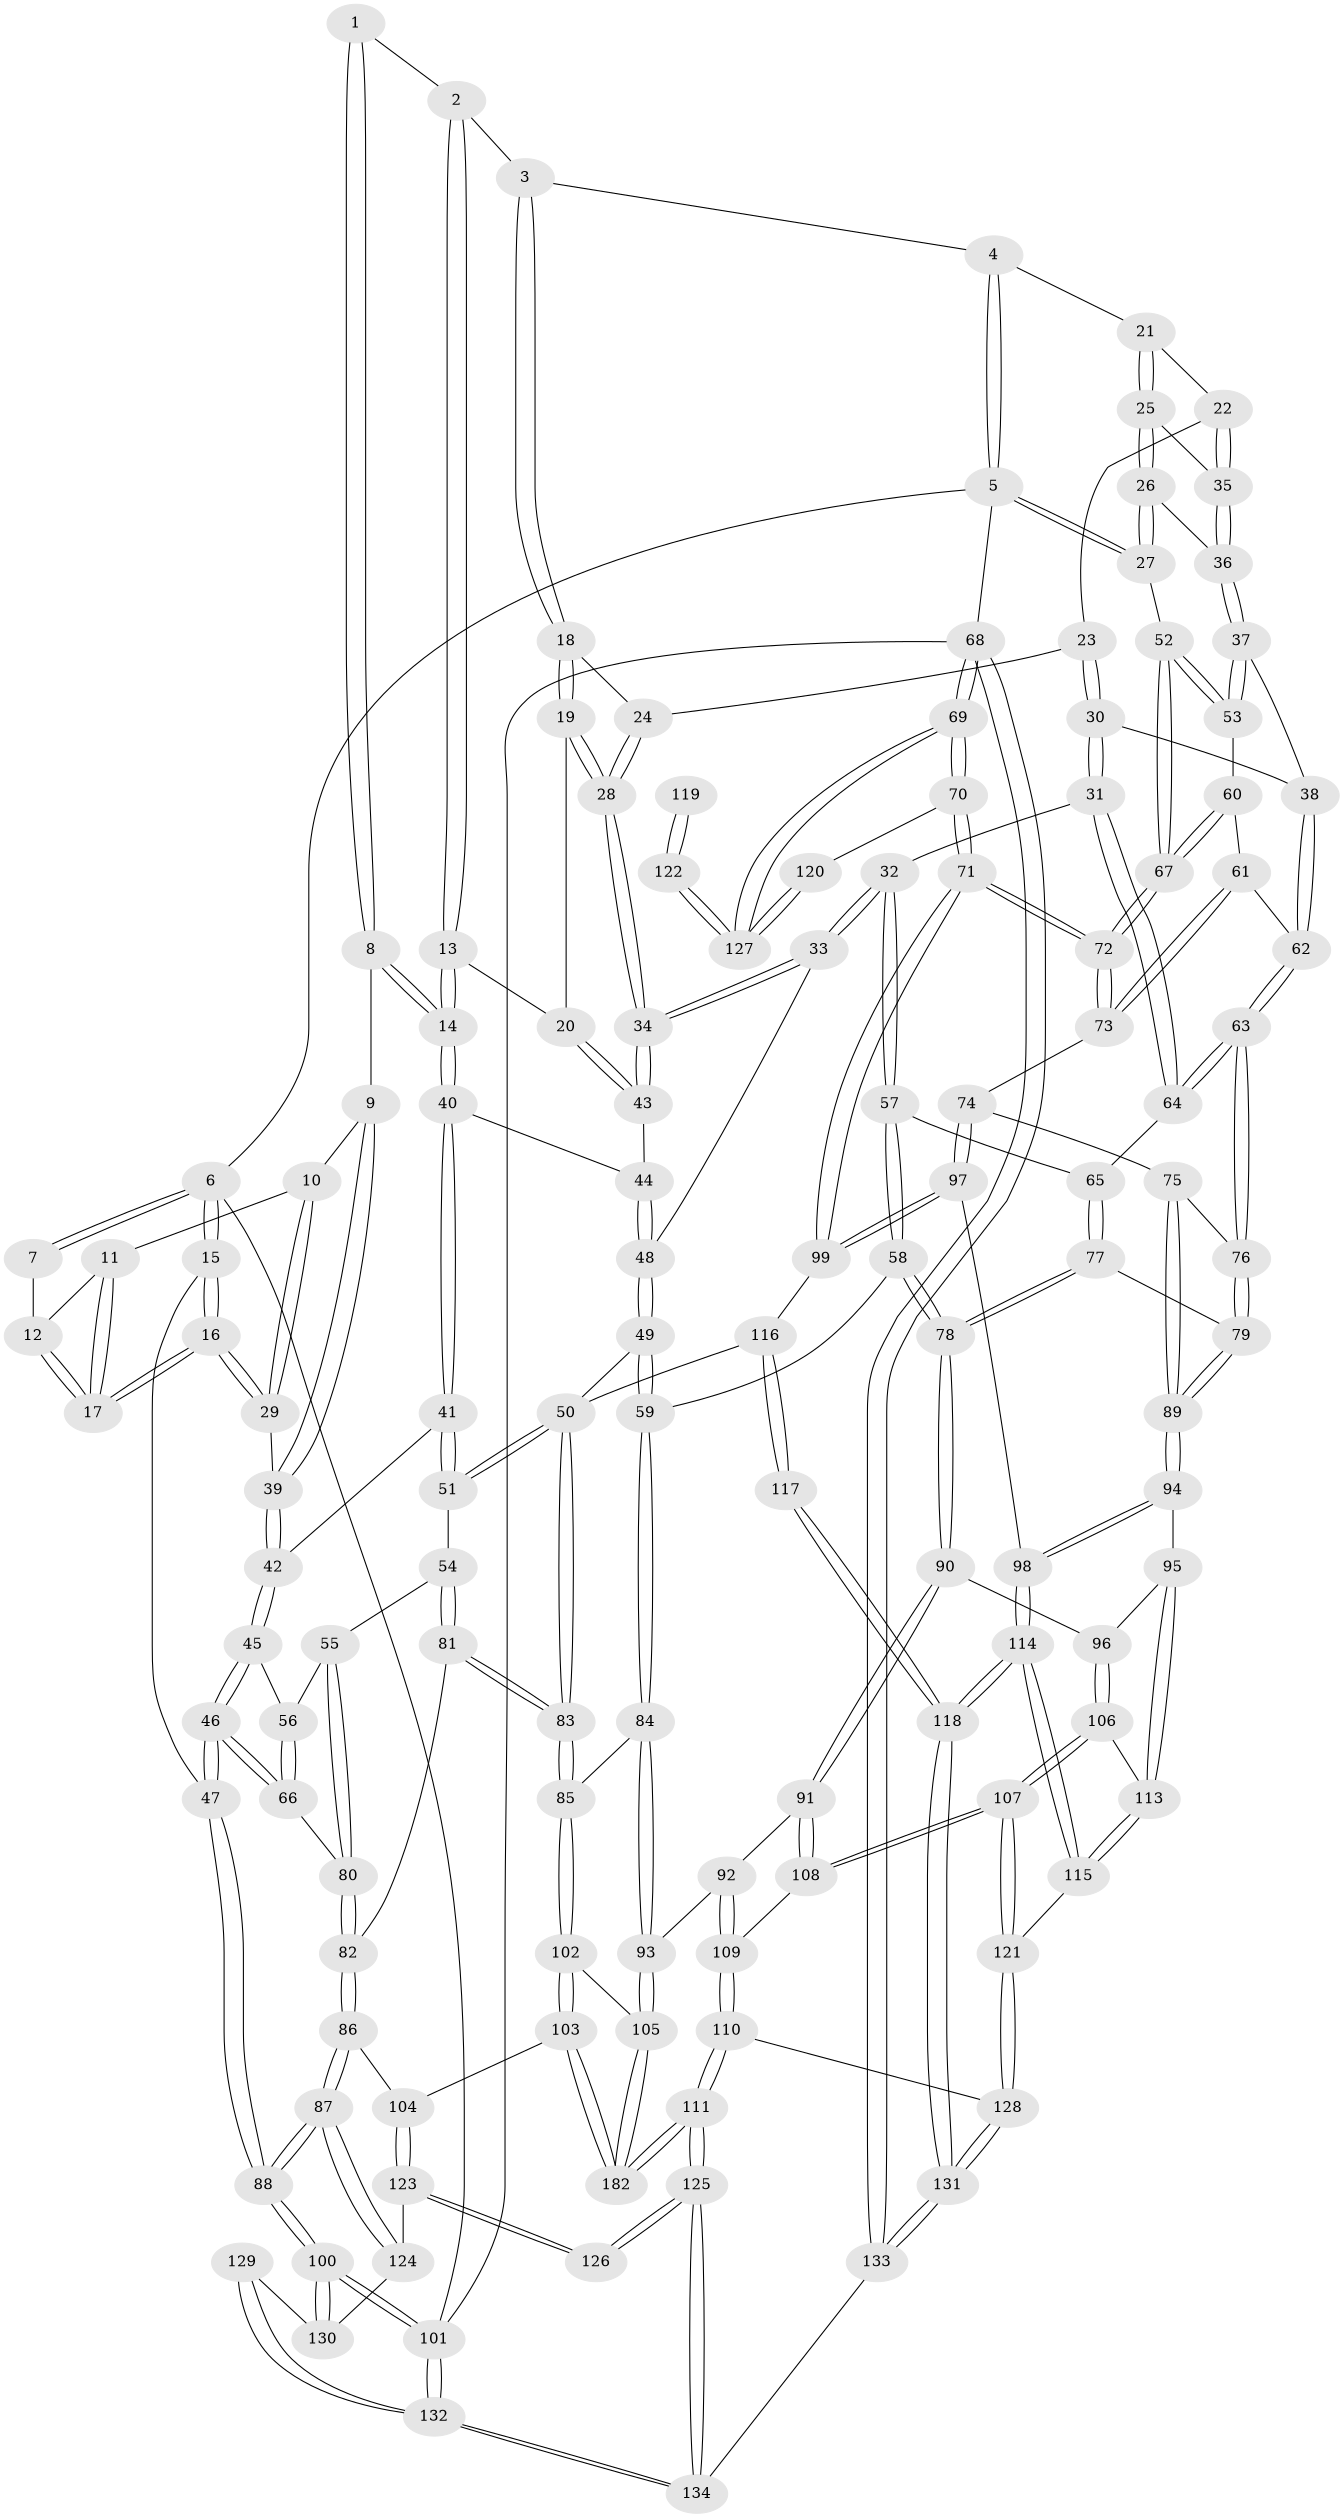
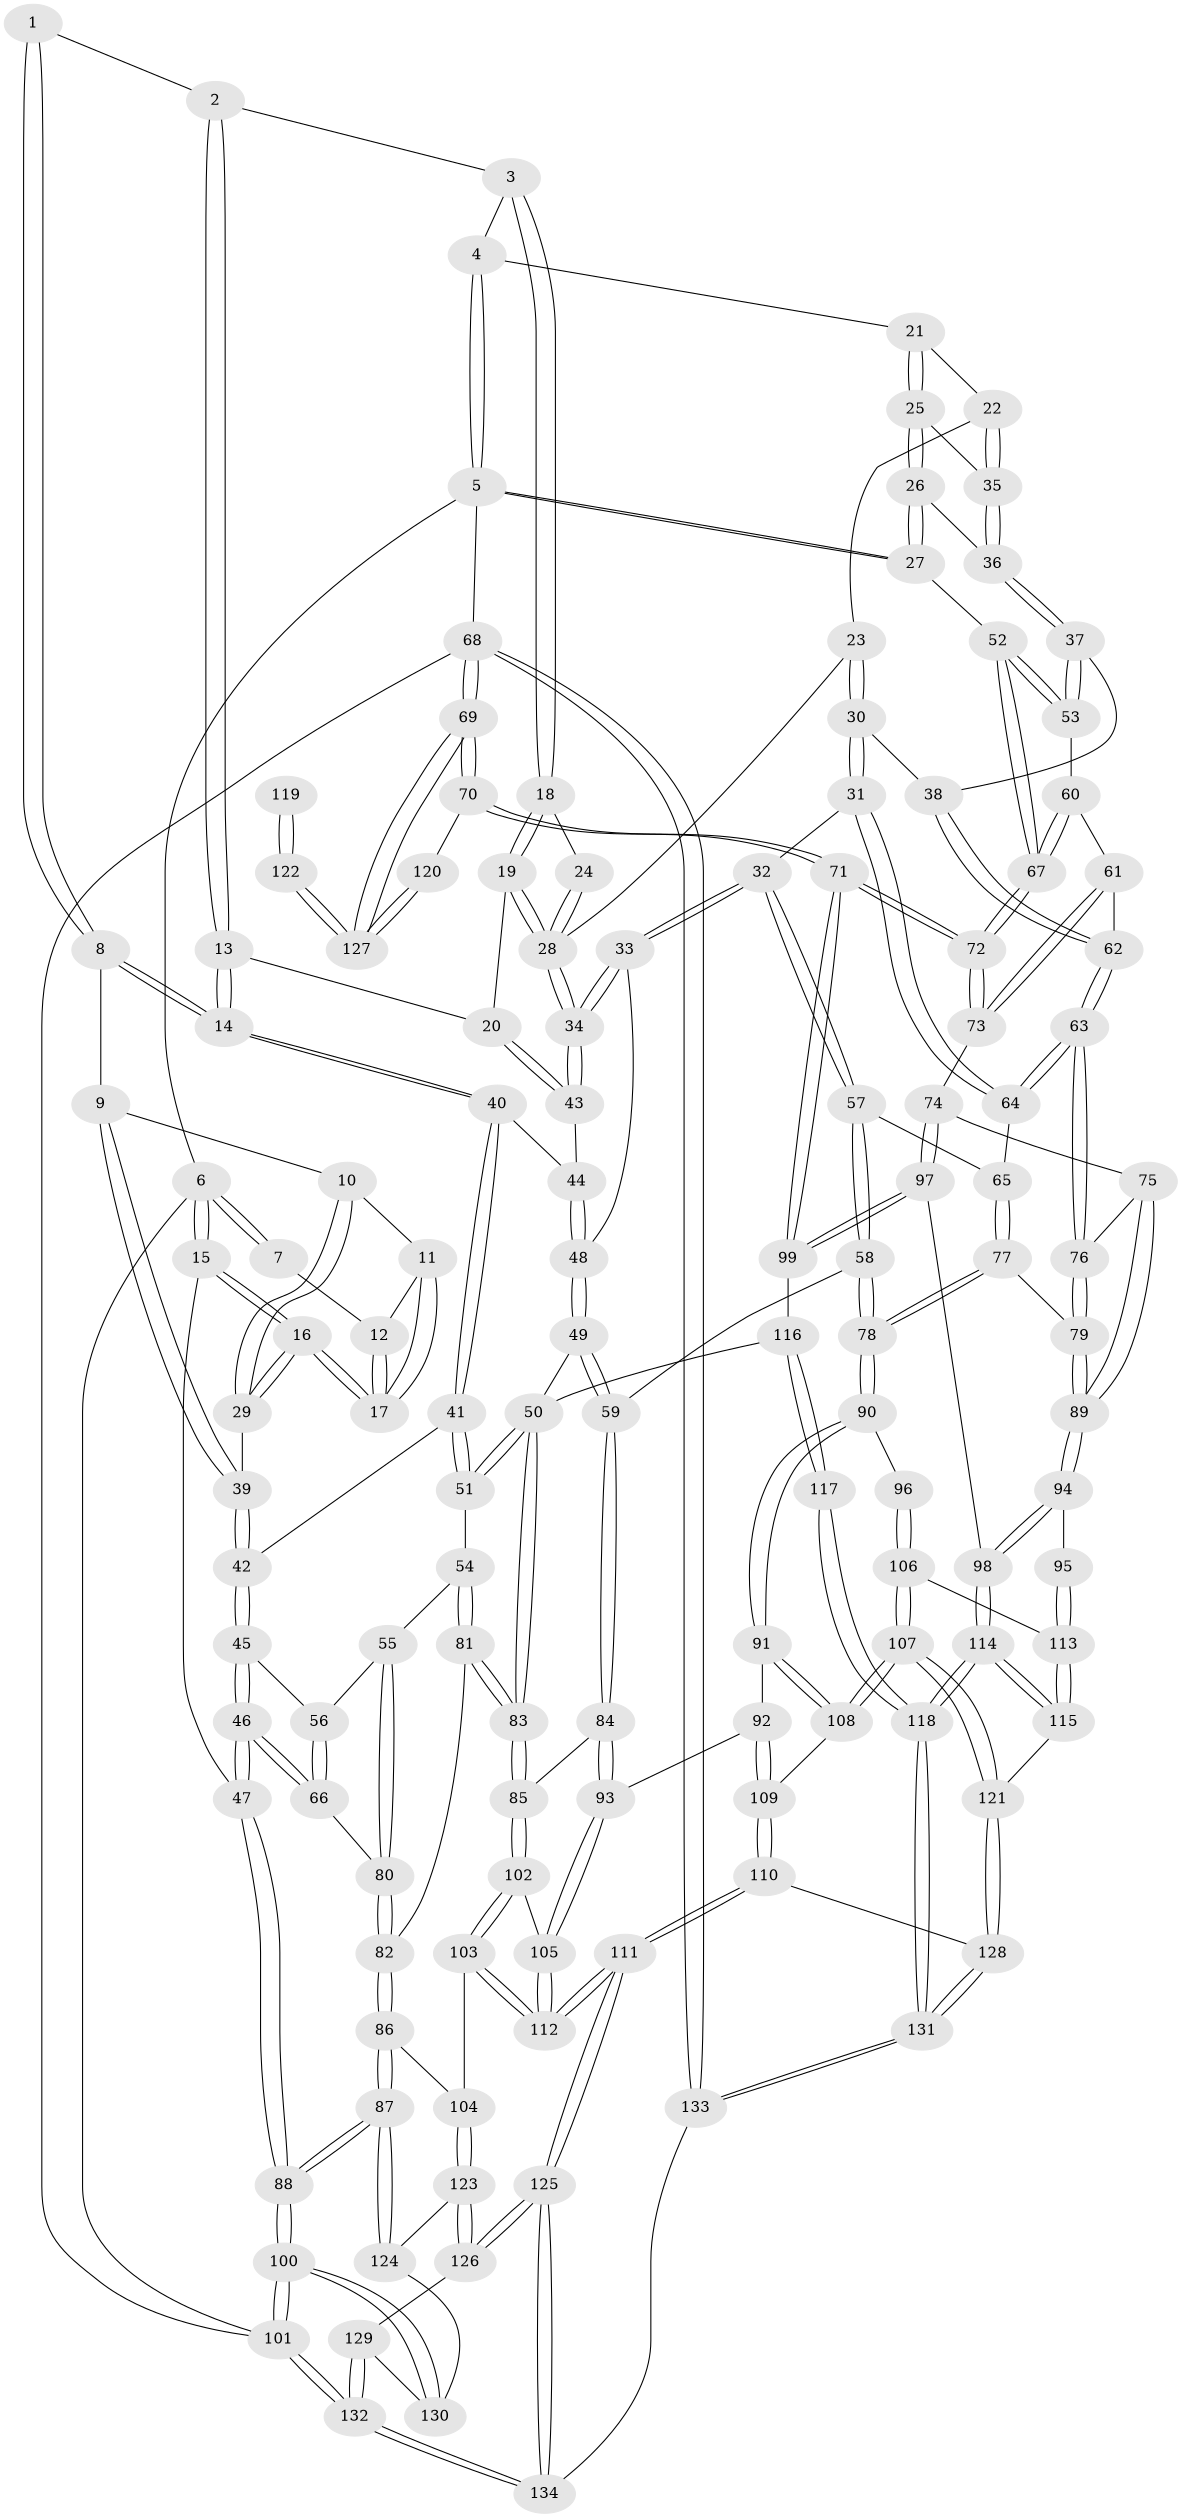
(867, 686) -> (713, 804)
(1138, 1606) -> none
(617, 2185) -> (545, 2031)
none -> (412, 2301)
